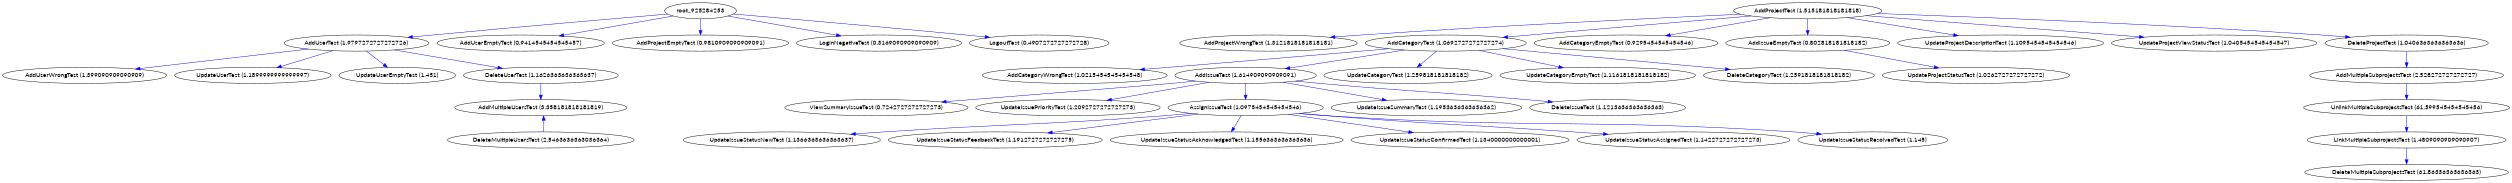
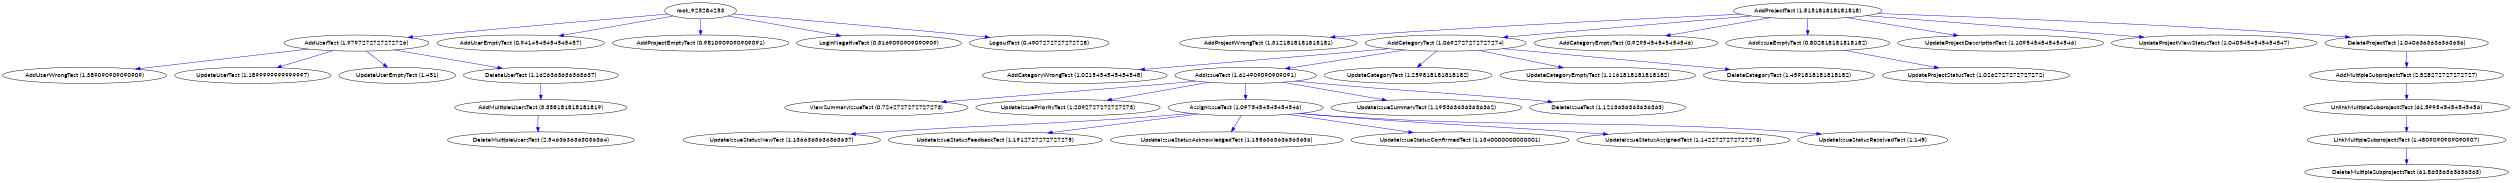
(85, 75) -> (85, 75)
(1789, 75) -> (1789, 75)
(544, 126) -> (538, 122)
